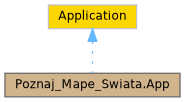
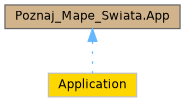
(93, 57) -> (93, 57)
